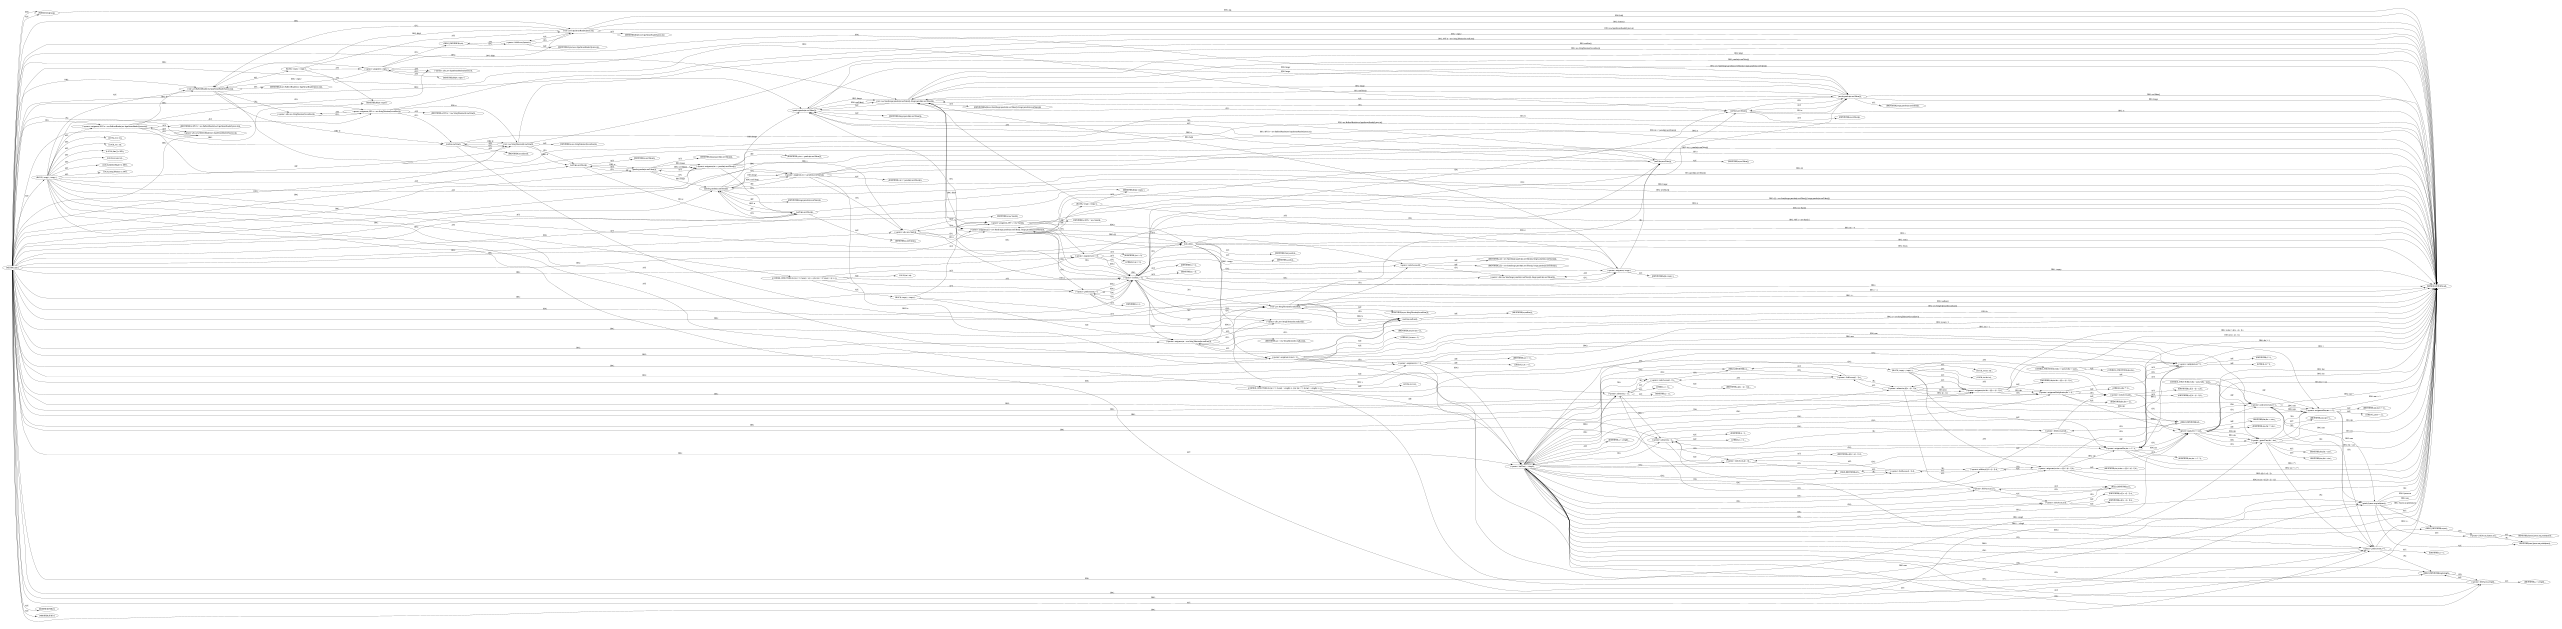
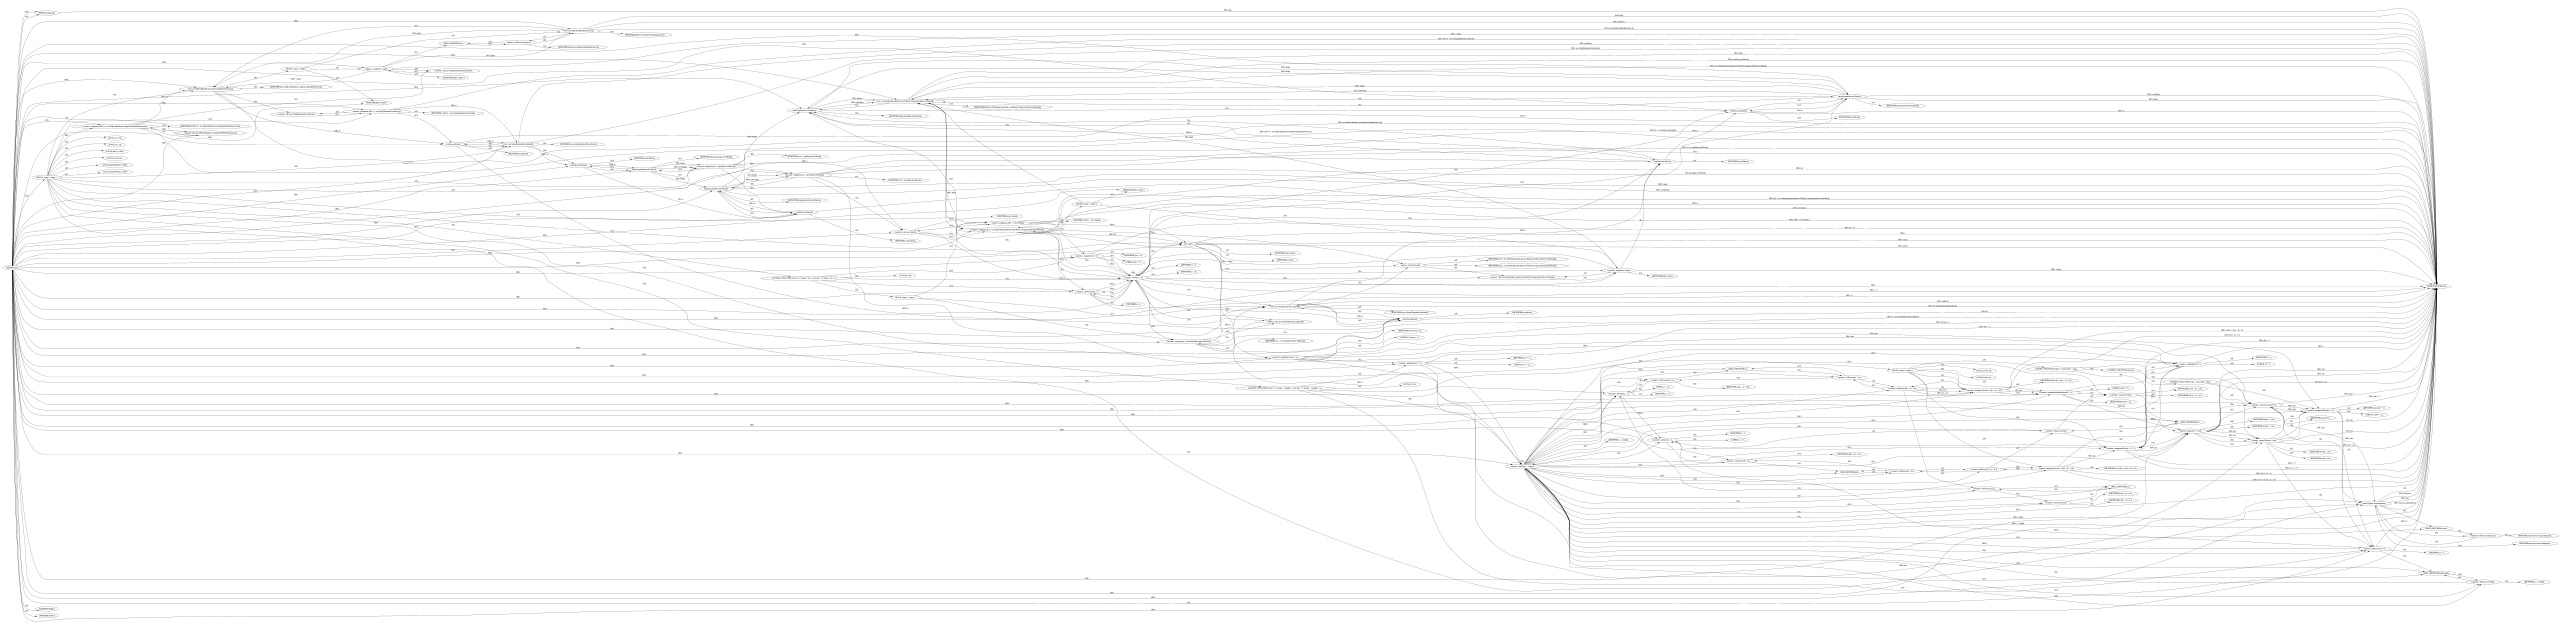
none -> (2153, 384)
(2190, 459) -> none
(2508, 540) -> (2418, 543)
